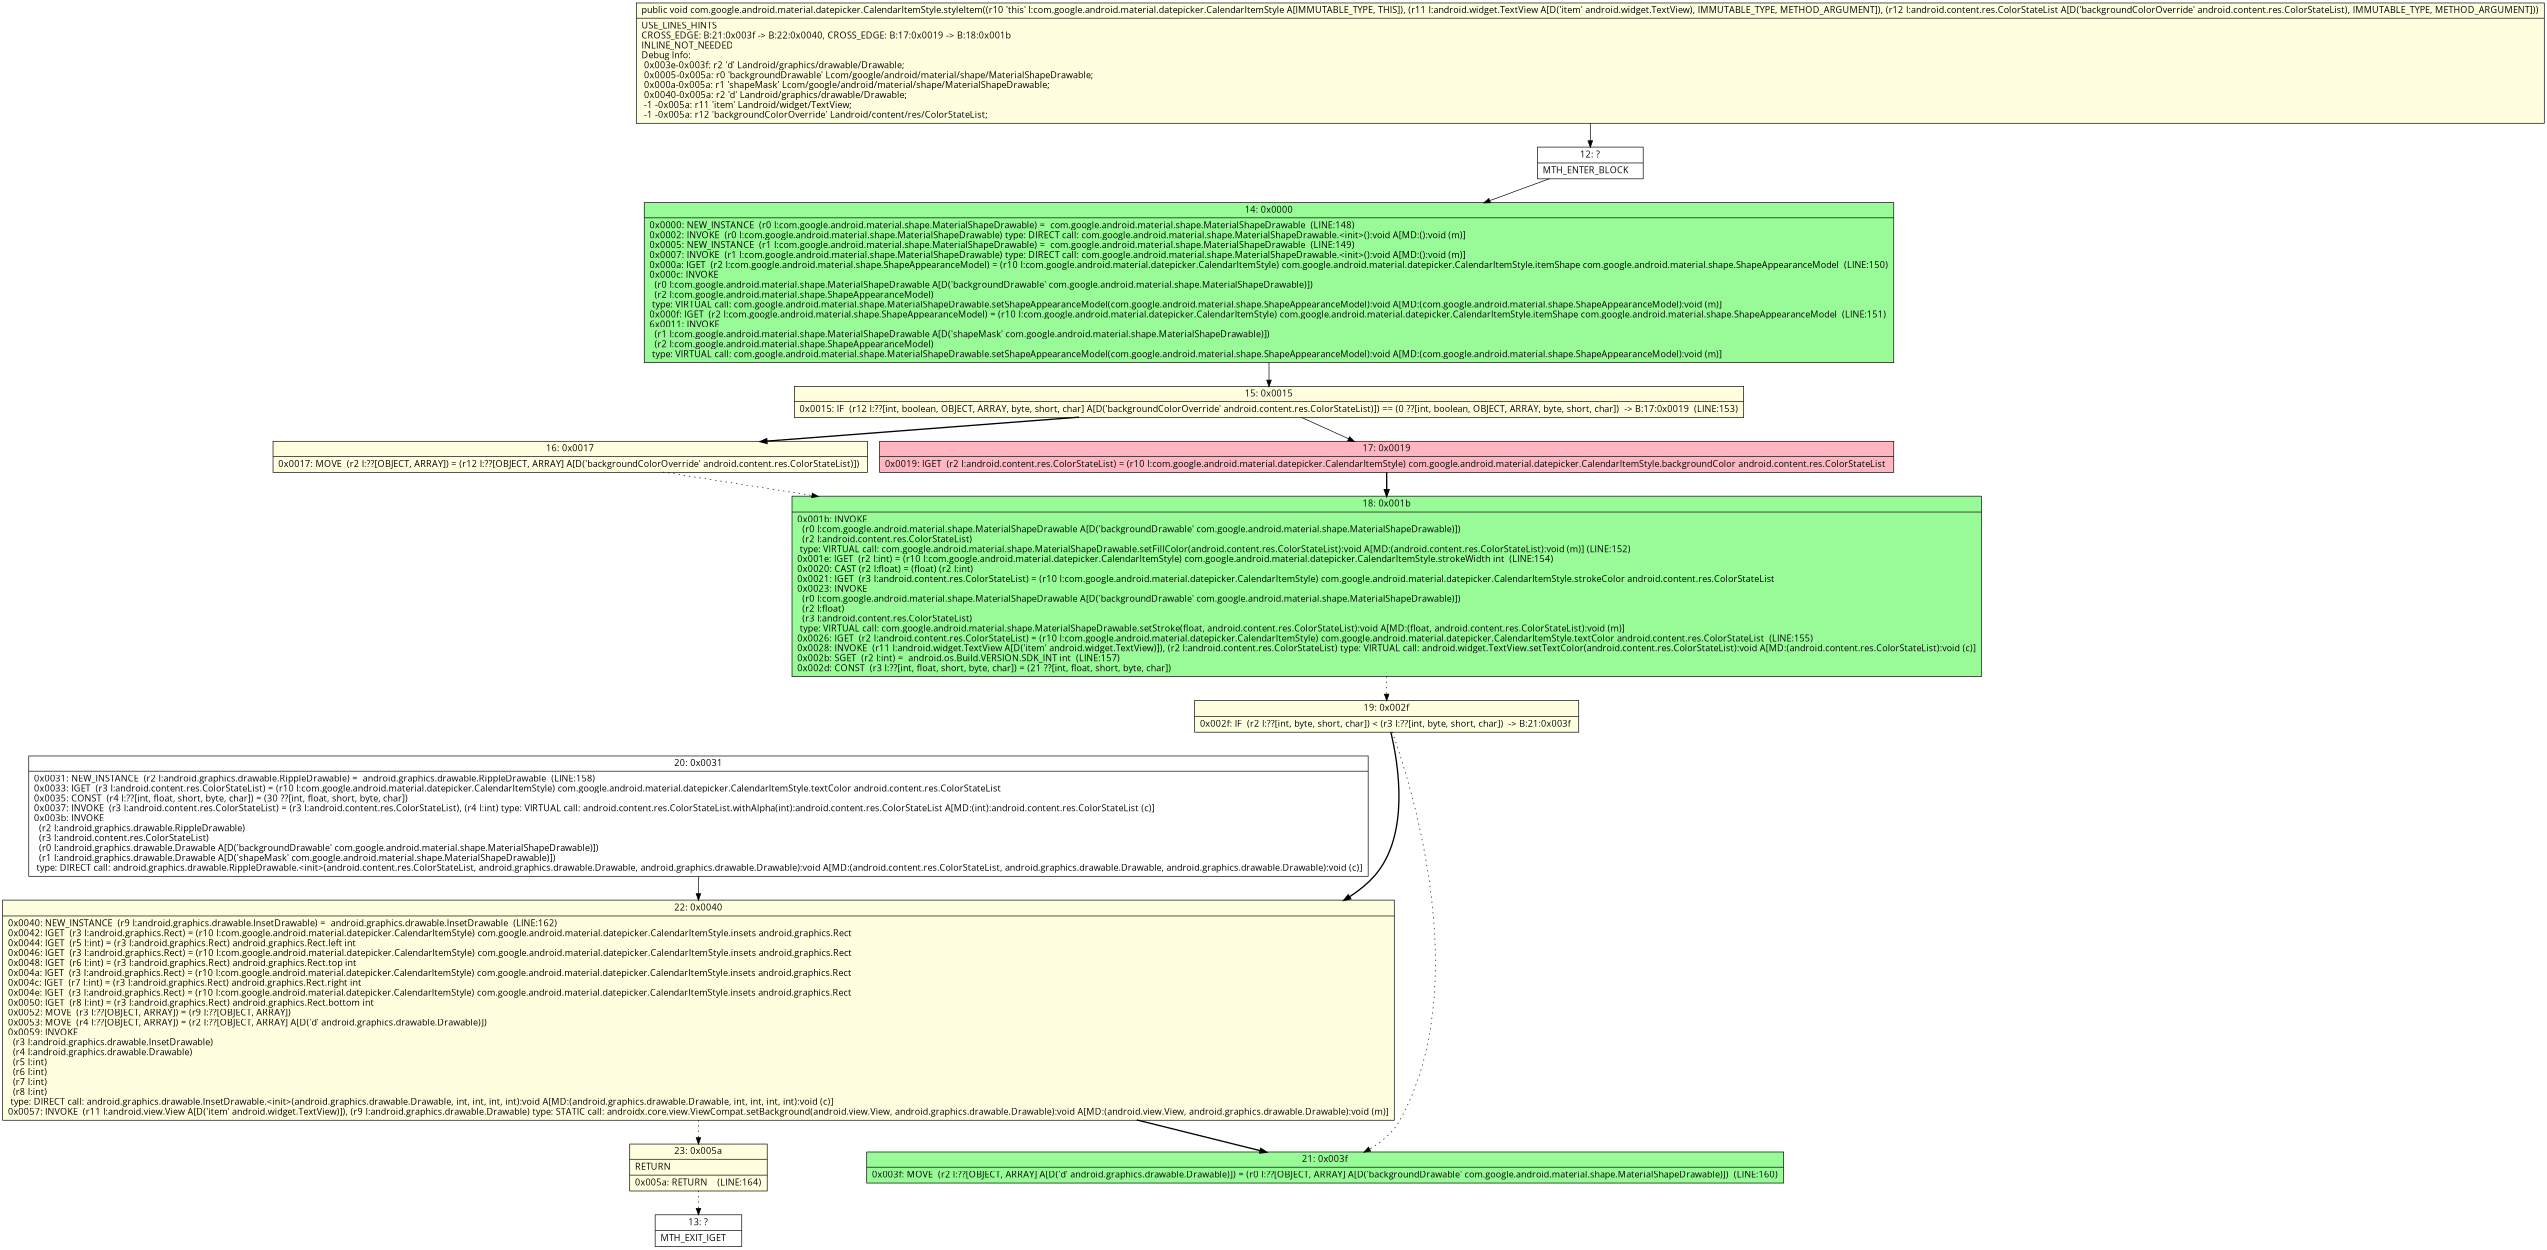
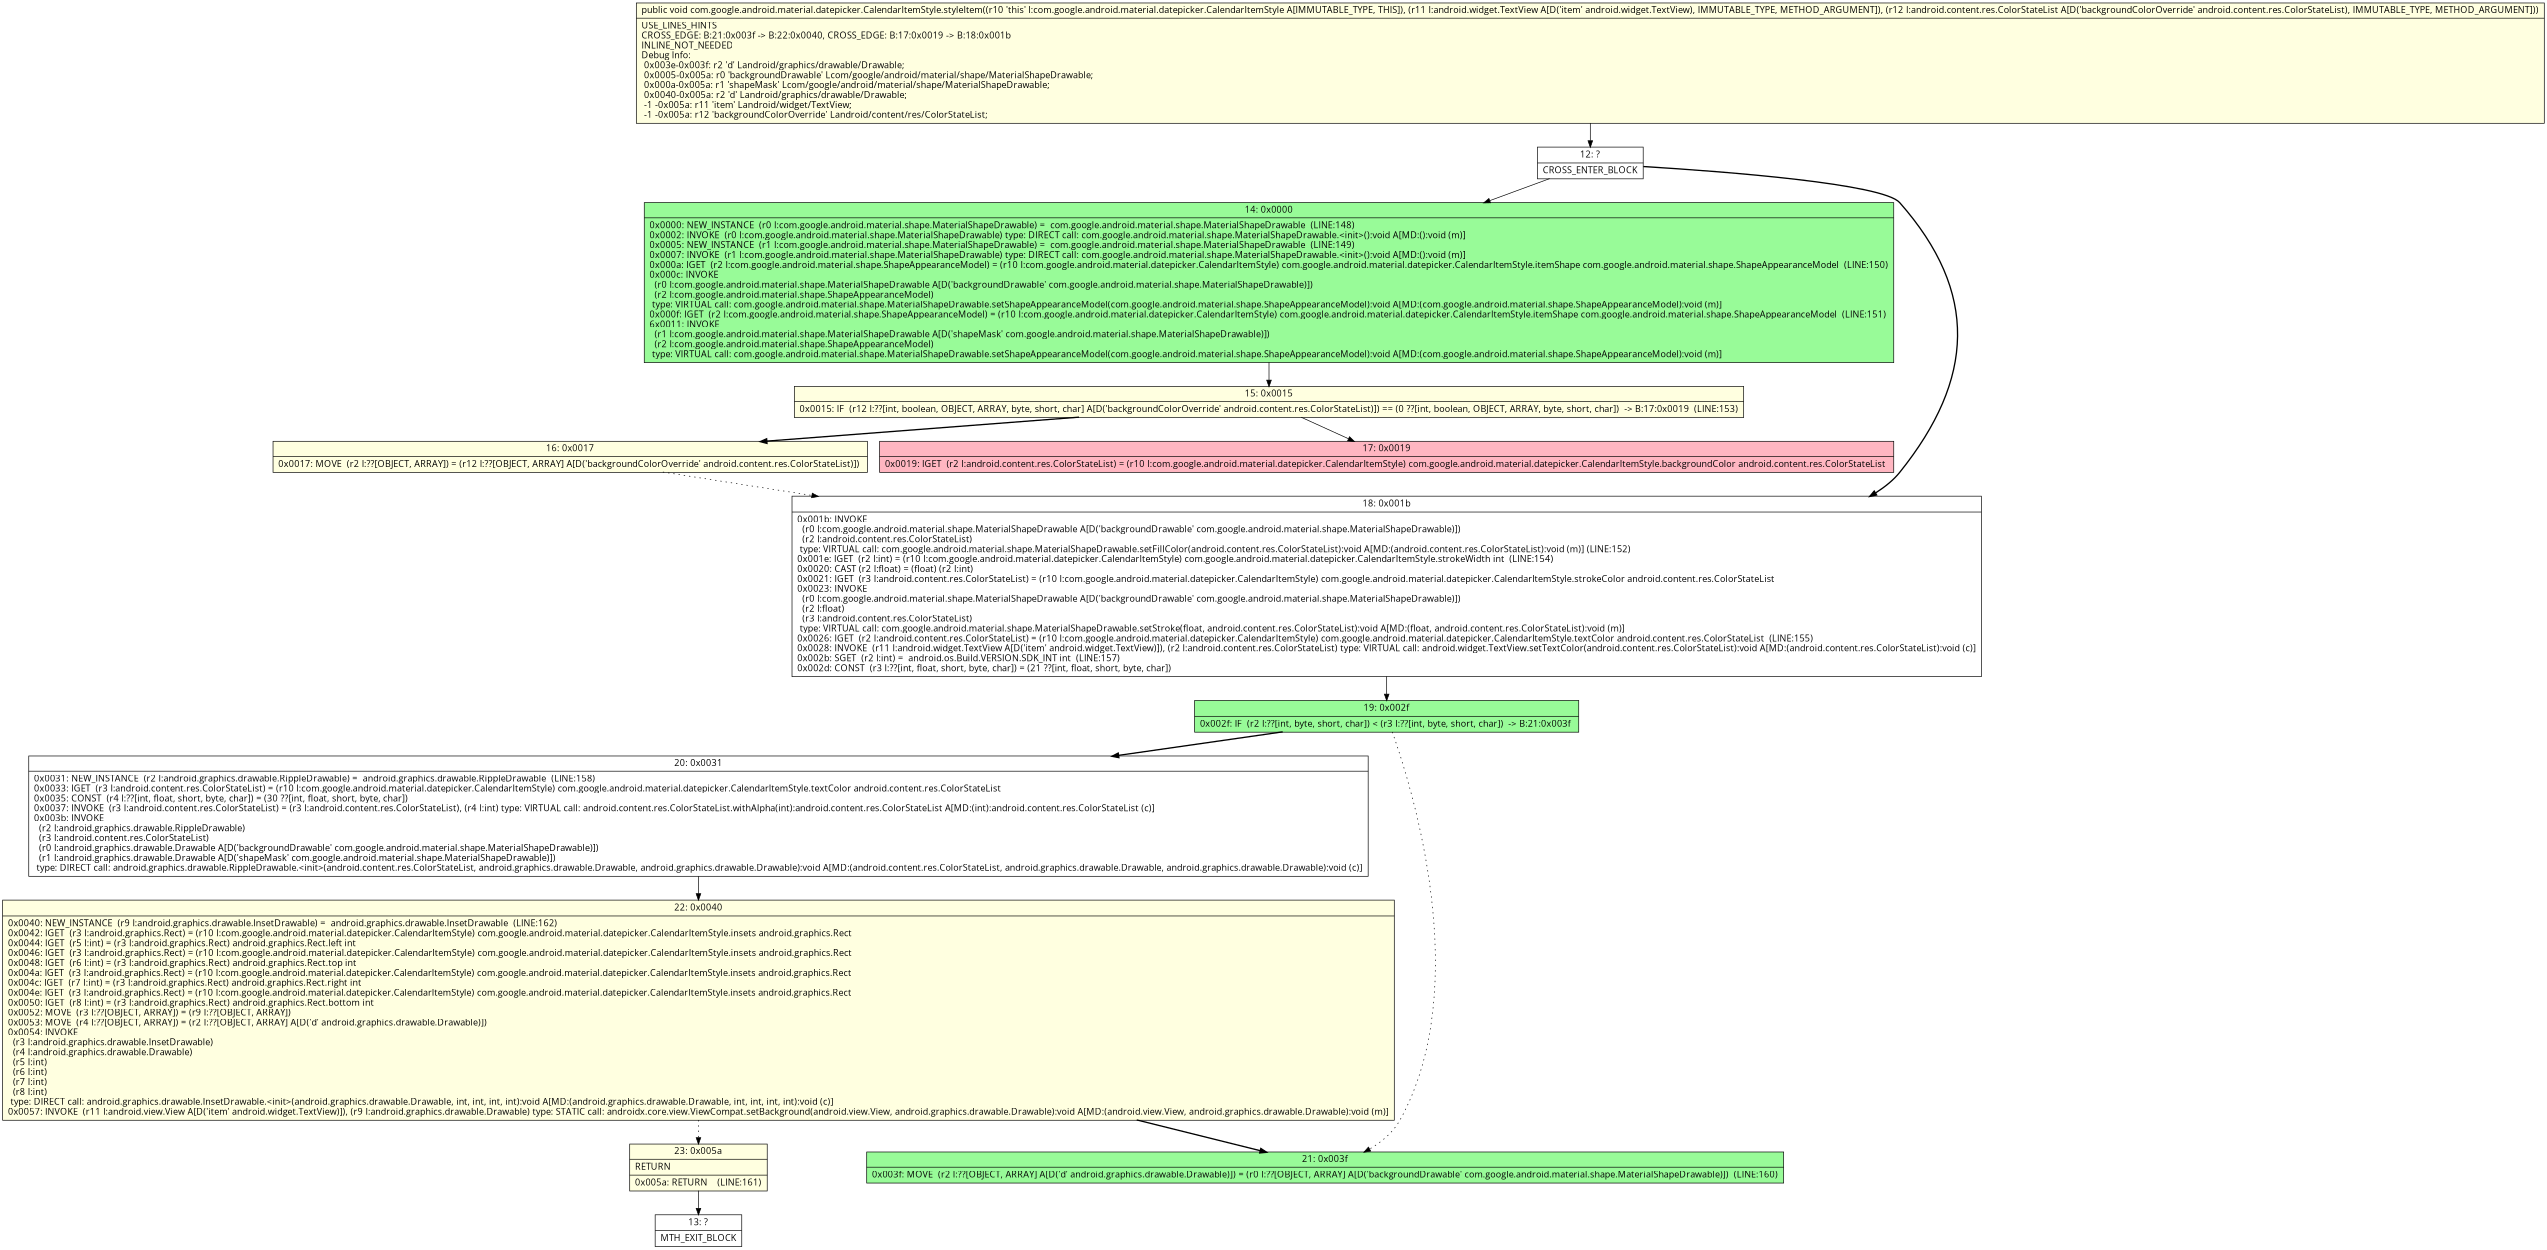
(1586, 171) -> (1590, 171)
(1387, 481) -> (1921, 231)
(1387, 586) -> (1387, 586)
(1387, 685) -> (1387, 685)
(1387, 716) -> (1387, 716)
(1397, 823) -> (1201, 744)
(46, 1033) -> (46, 1033)
(698, 1183) -> (698, 1183)
(698, 1199) -> (698, 1199)
(694, 1238) -> (698, 1238)
